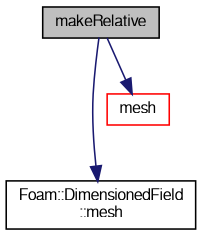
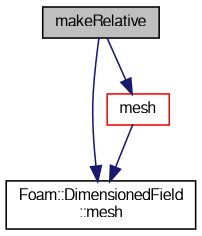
none -> (124, 146)
